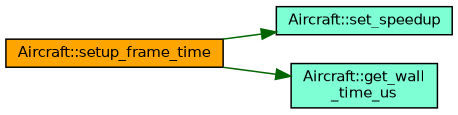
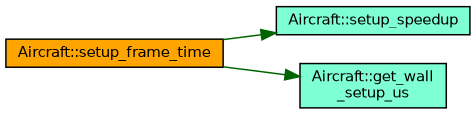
(364, 21) -> (373, 21)
(364, 86) -> (373, 86)
